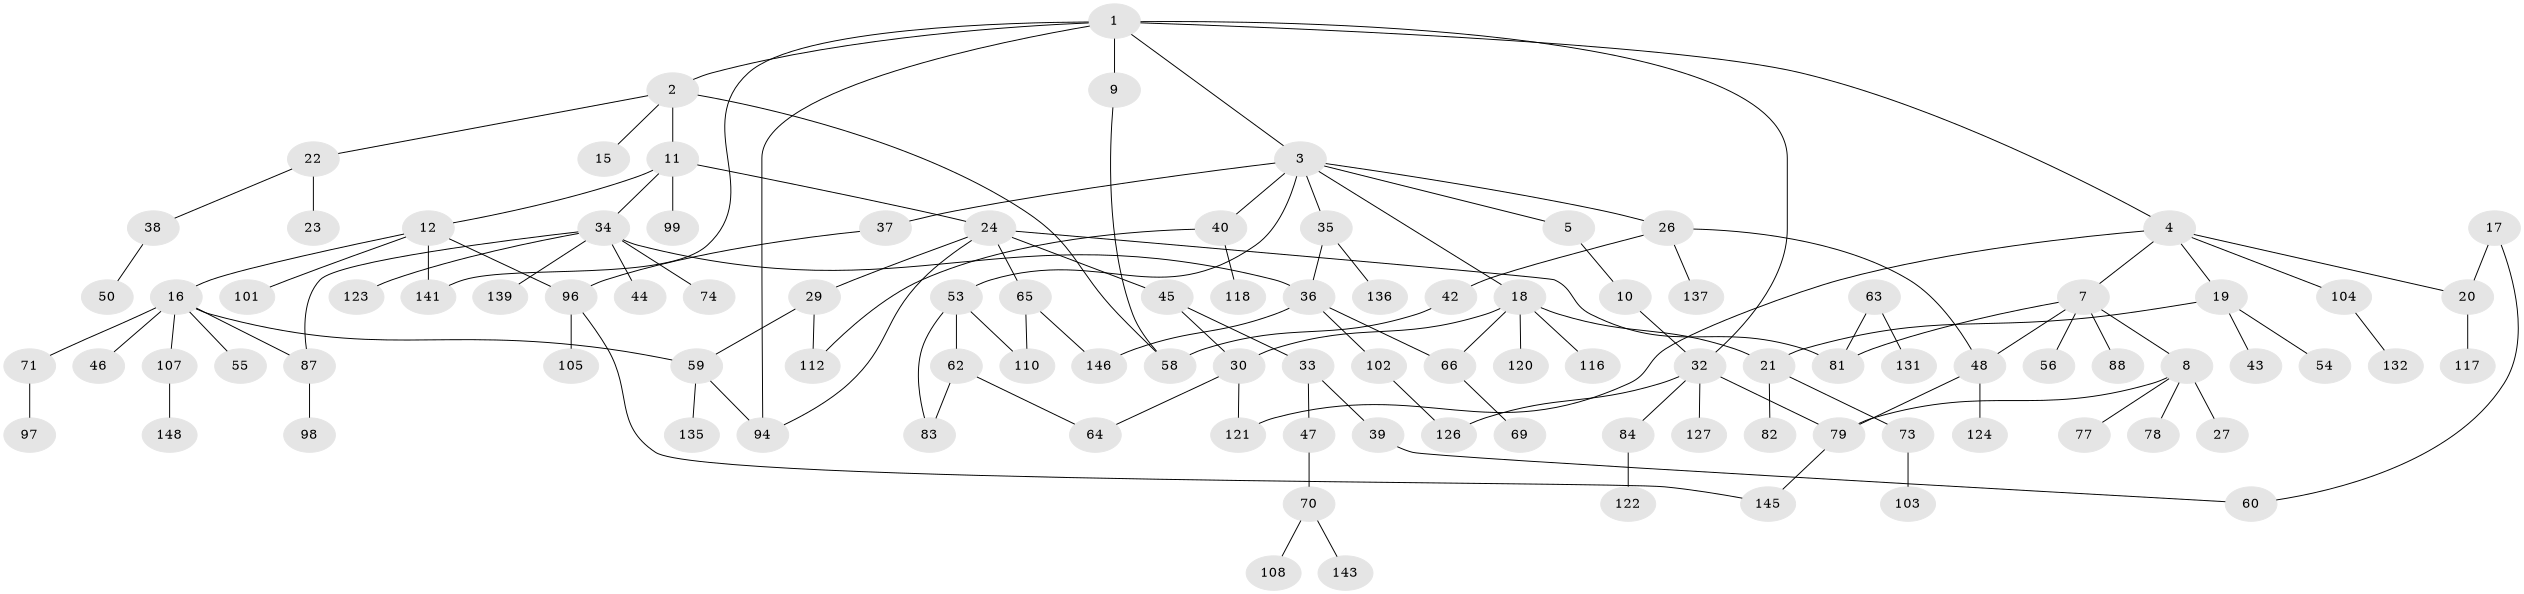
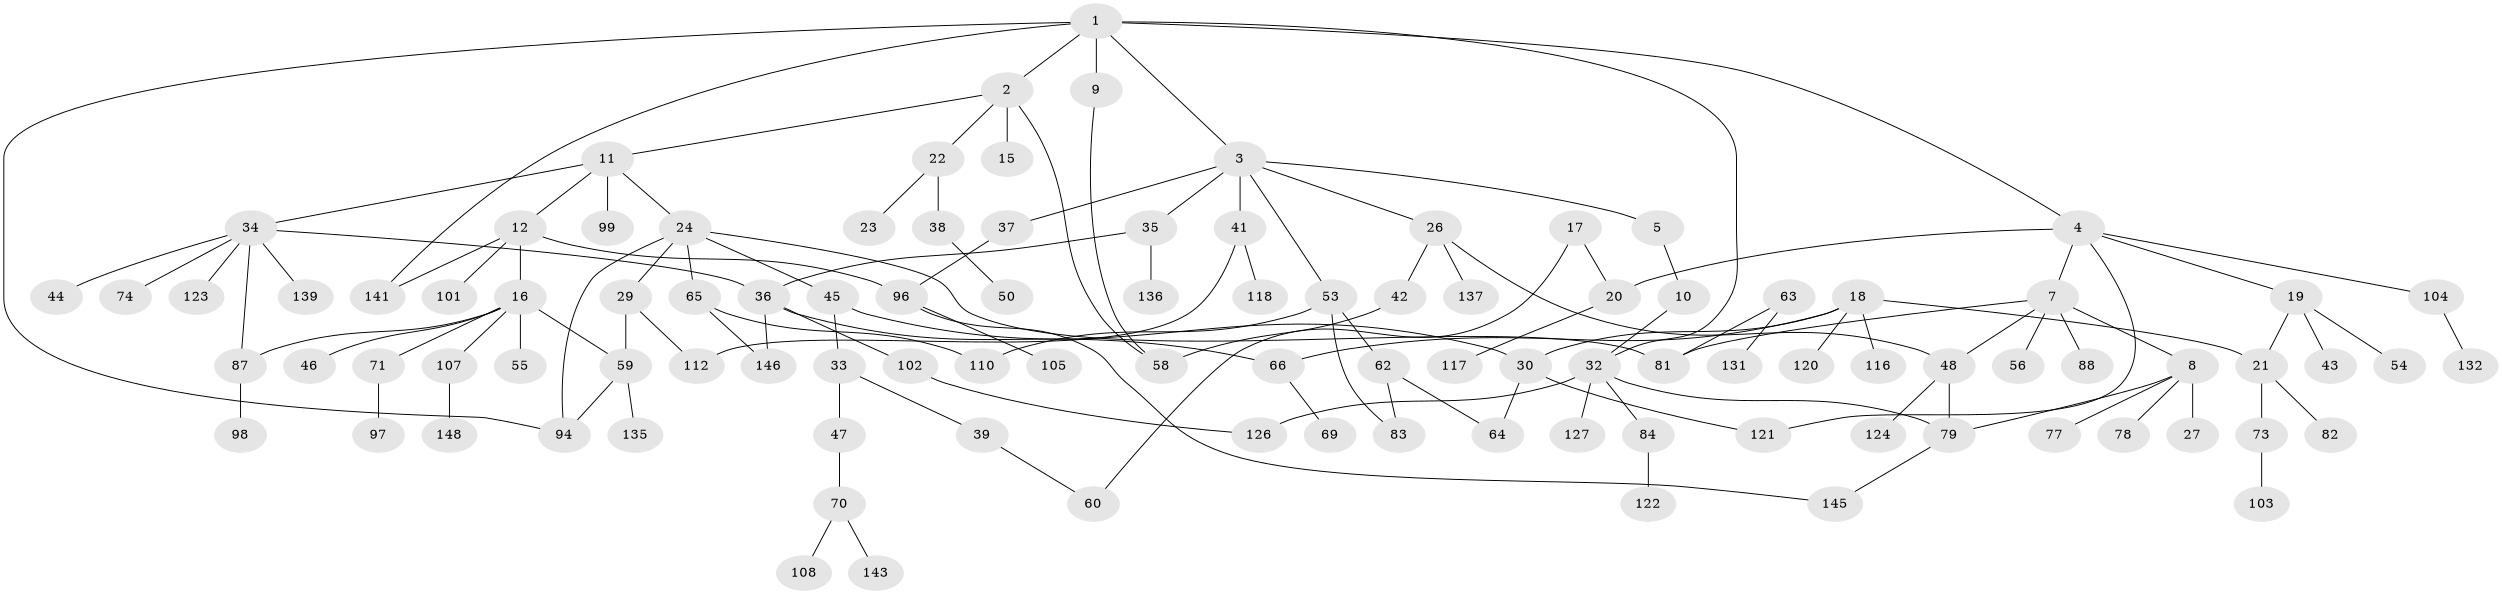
(1221, 228) -> (1240, 228)
(1410, 228) -> none
